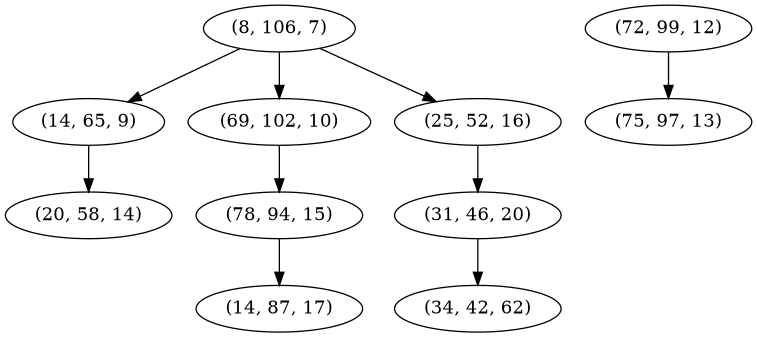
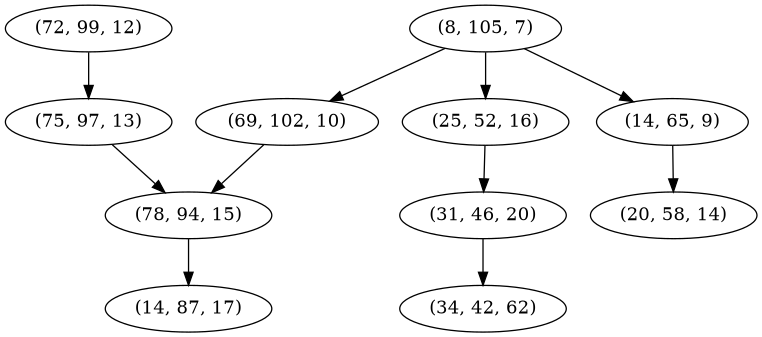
(279, 29) -> (486, 29)
none -> (134, 164)
